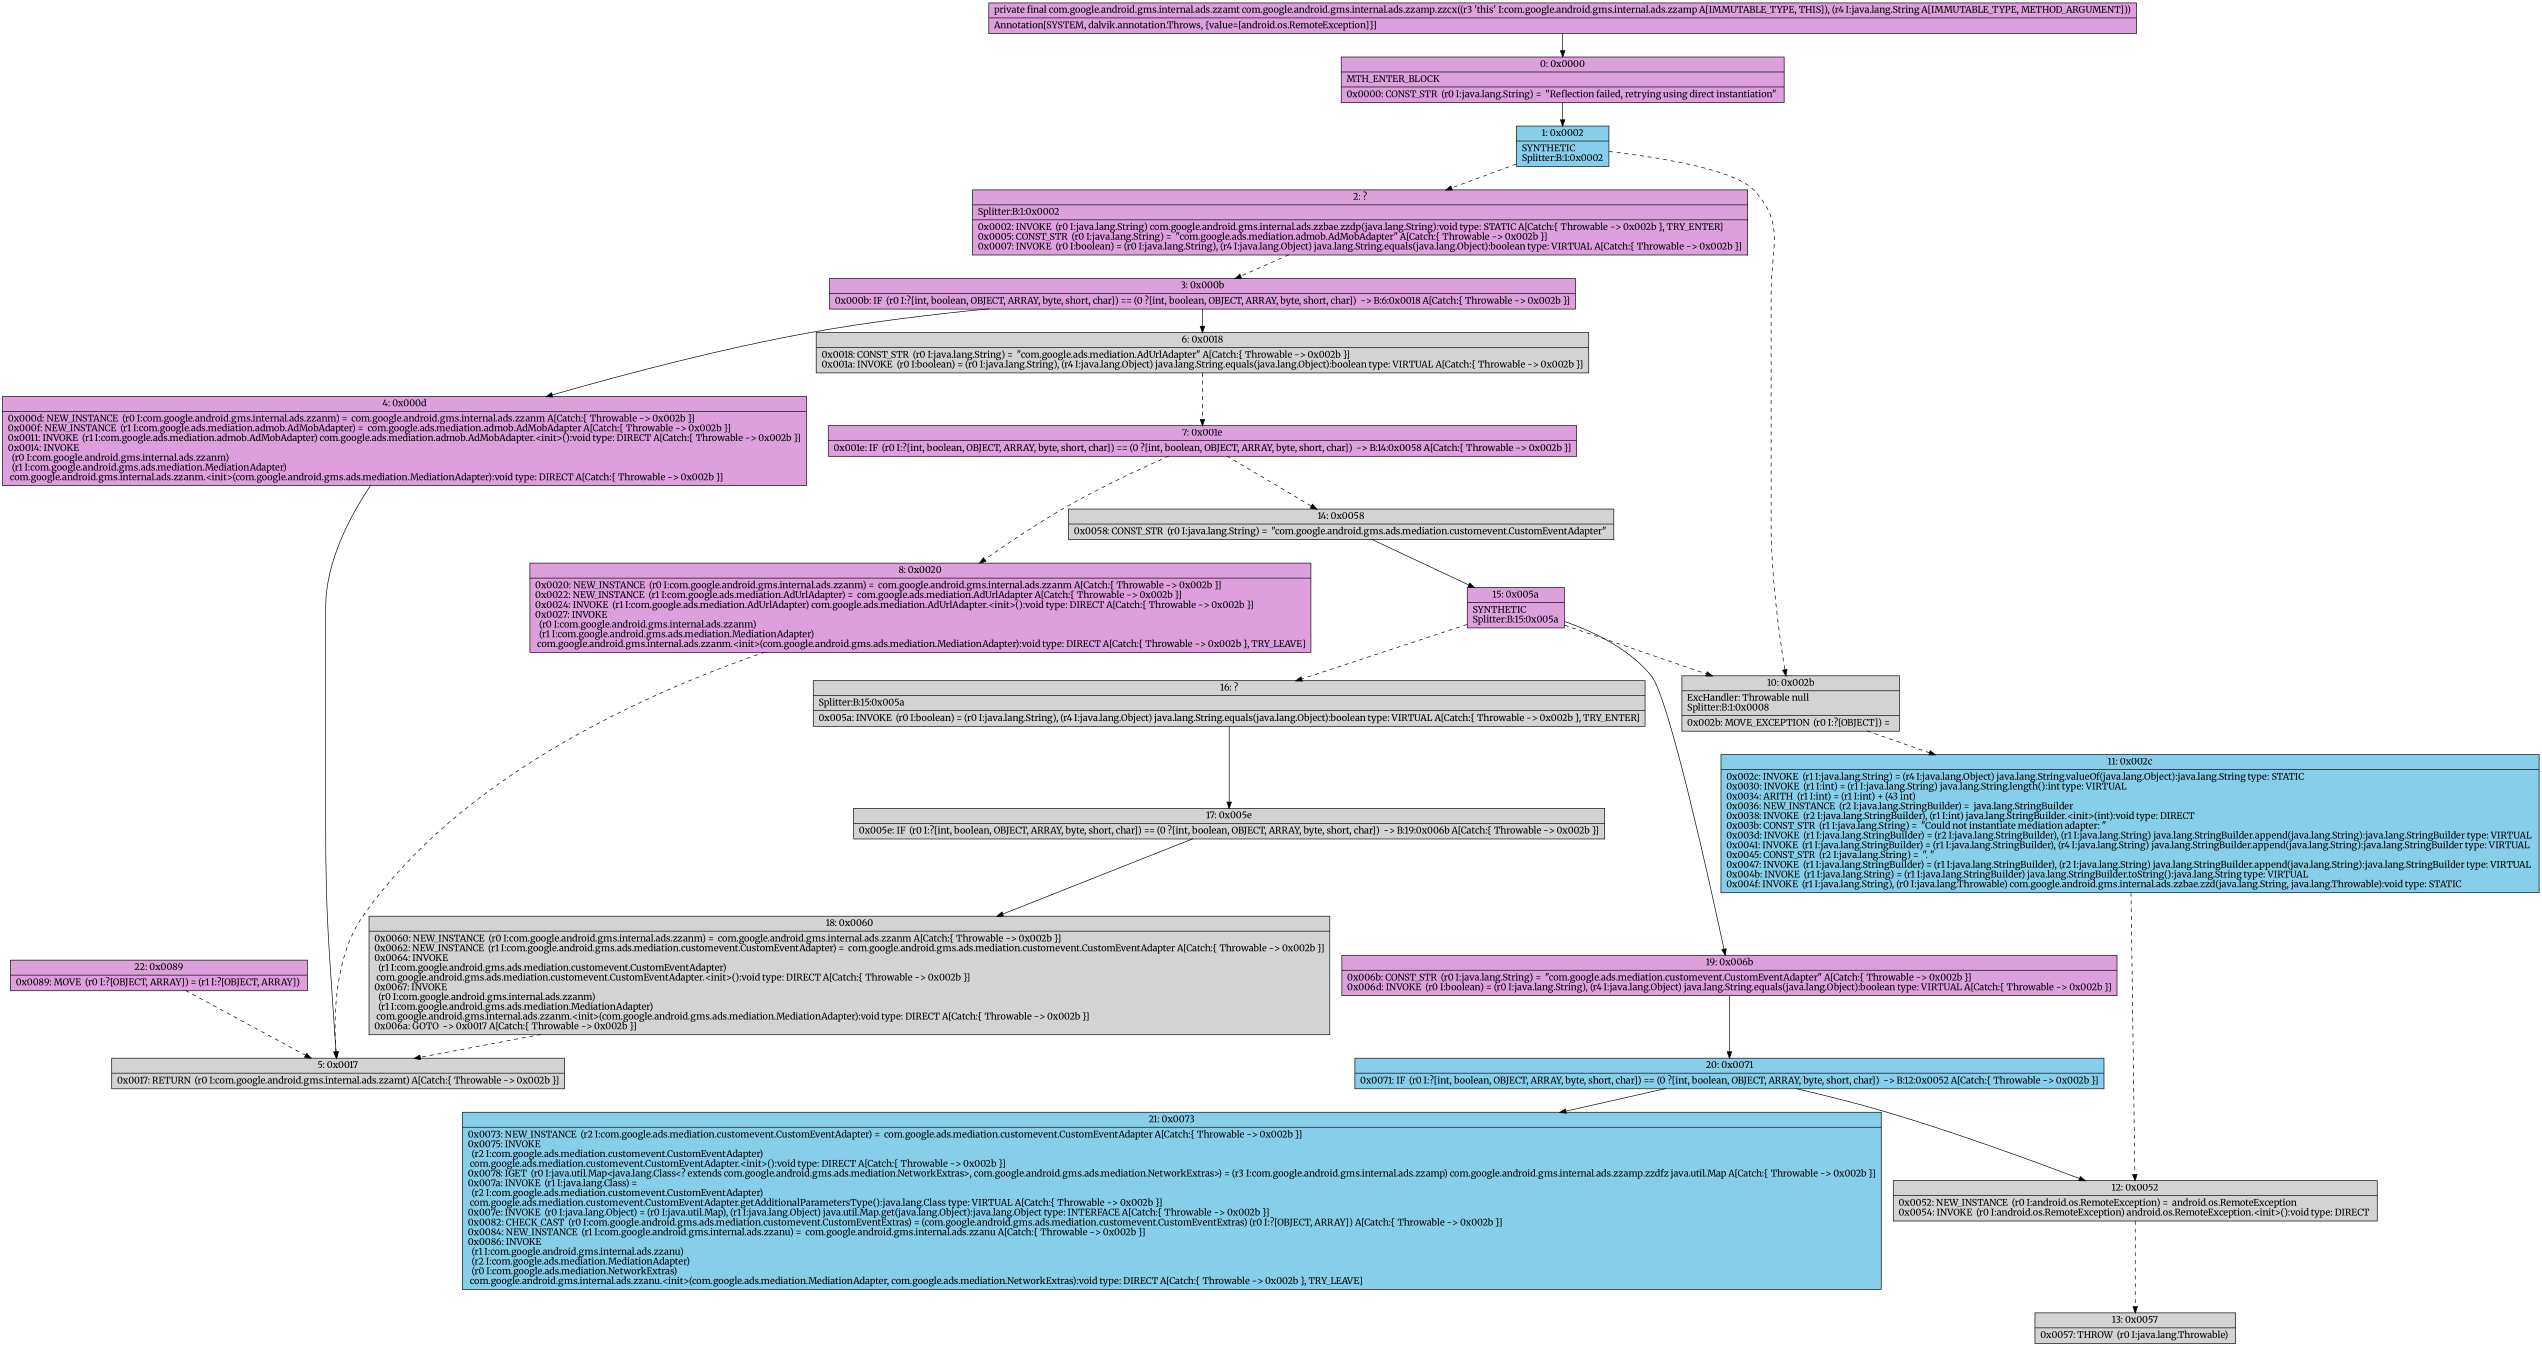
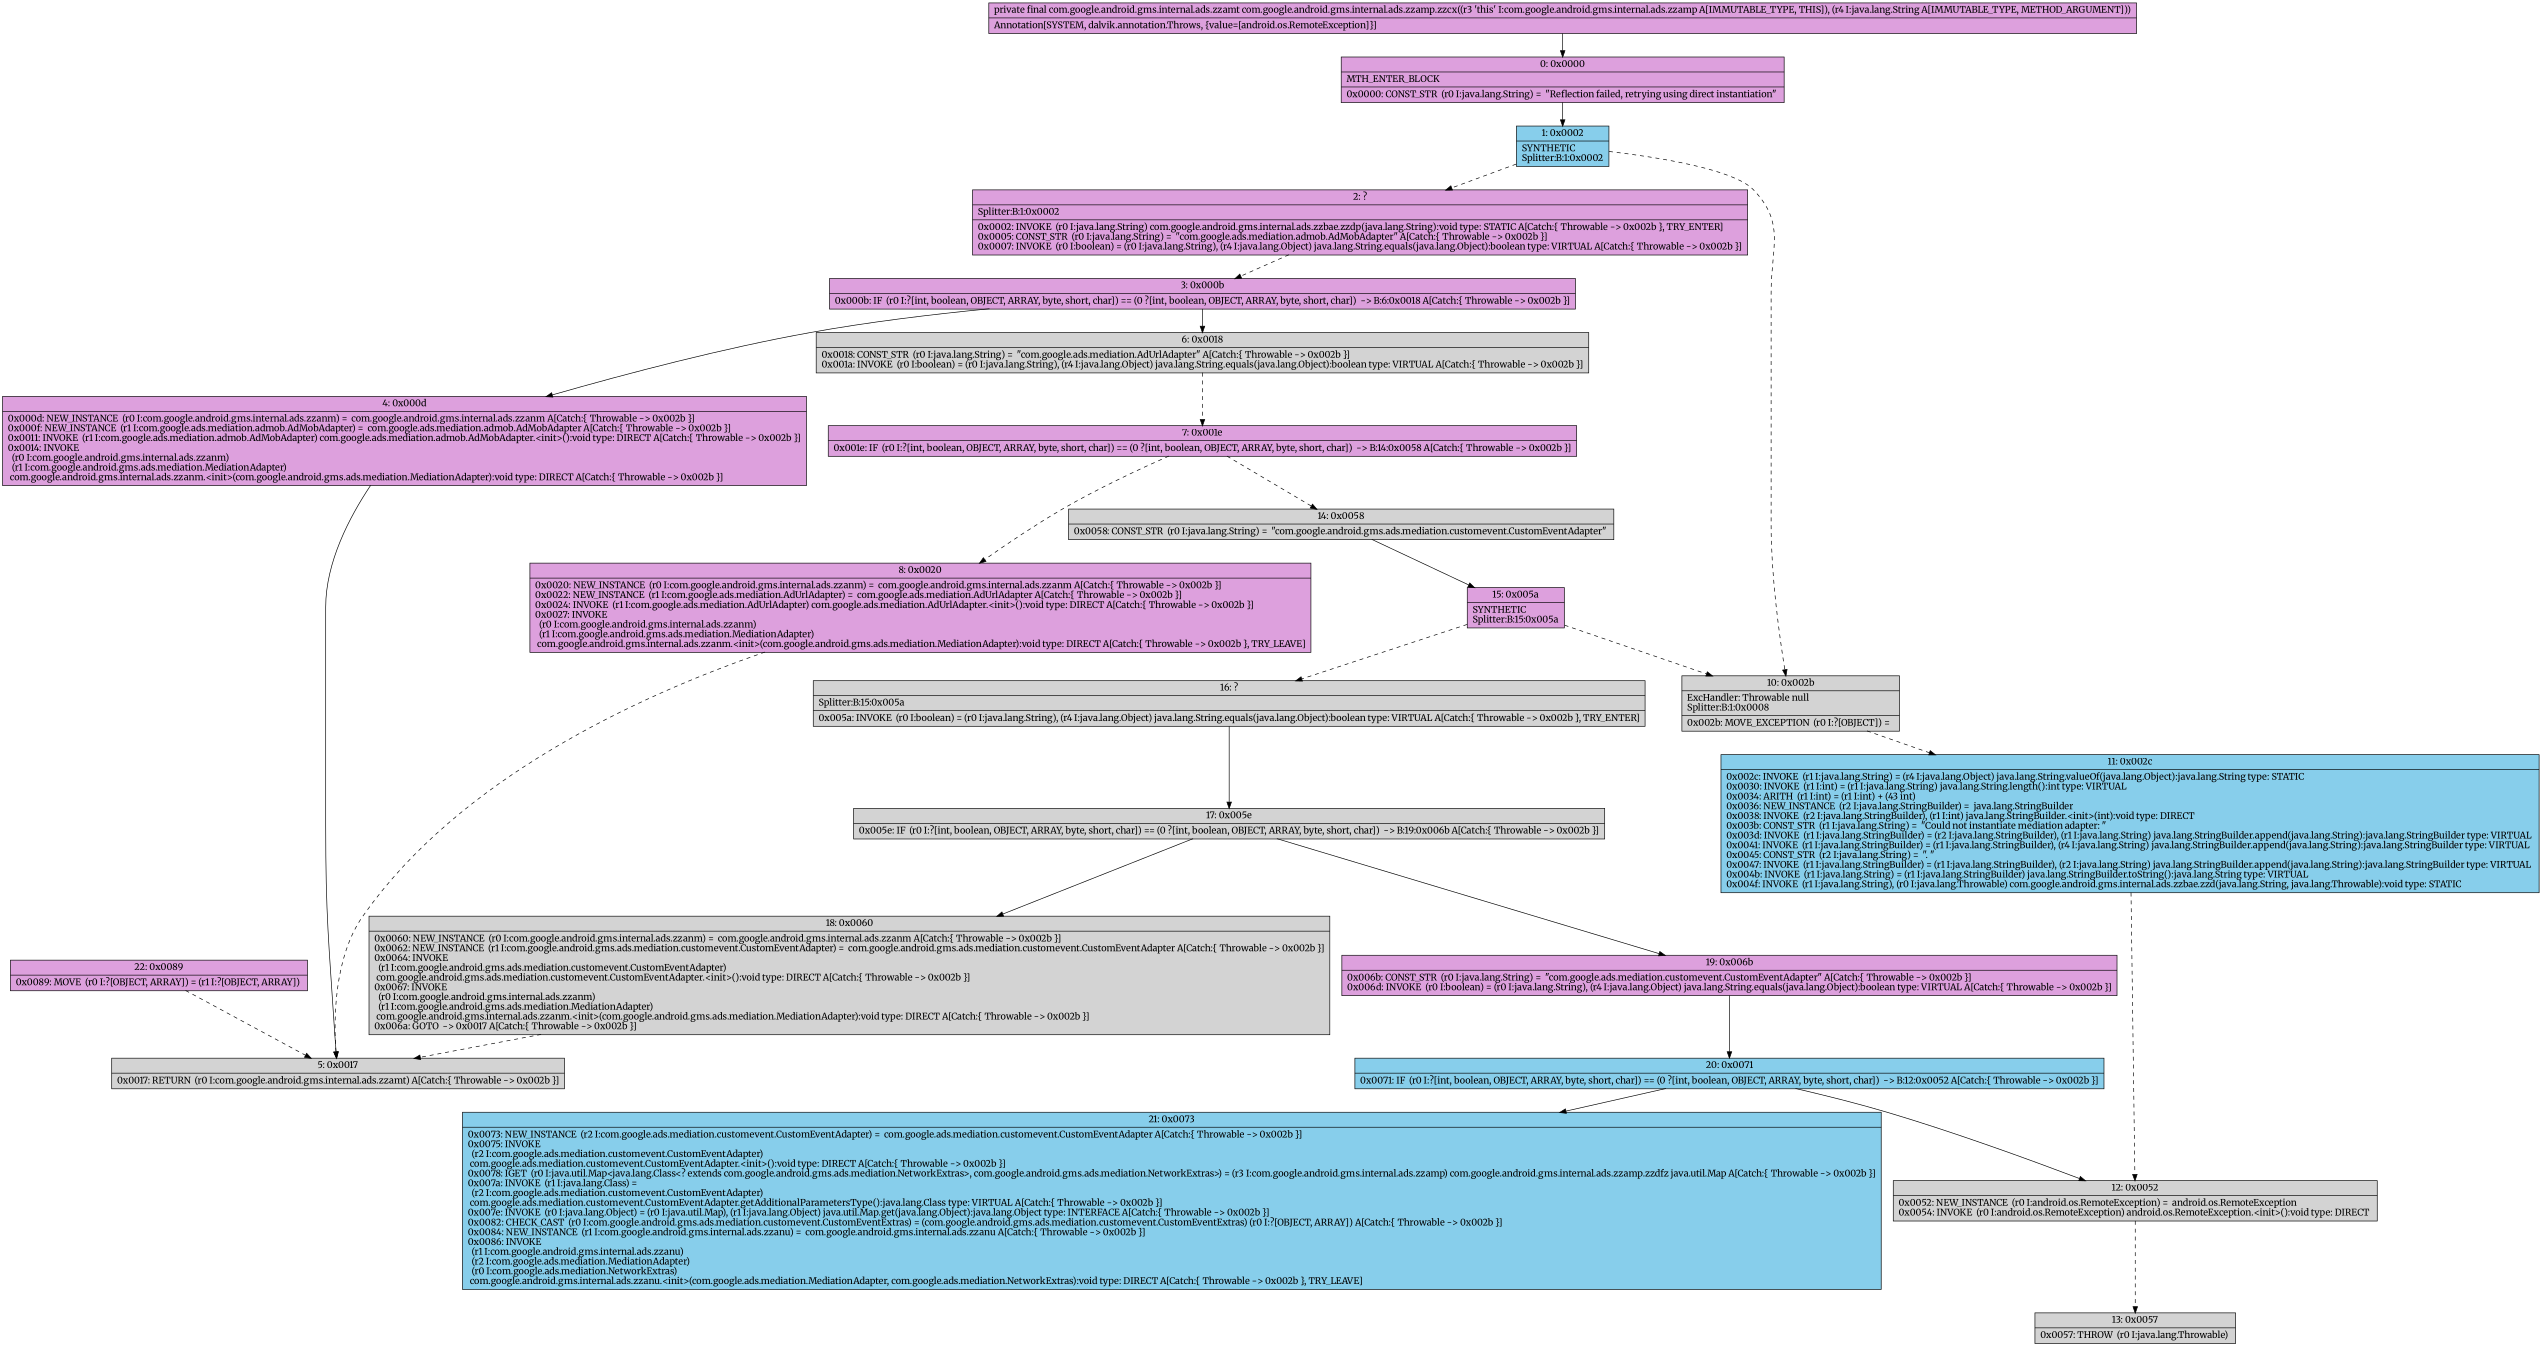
(1680, 761) -> (1468, 896)
